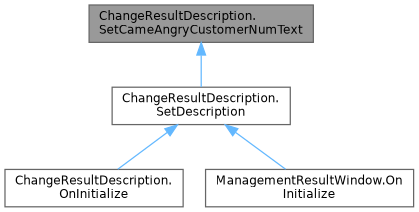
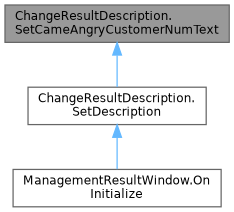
(94, 188) -> none
